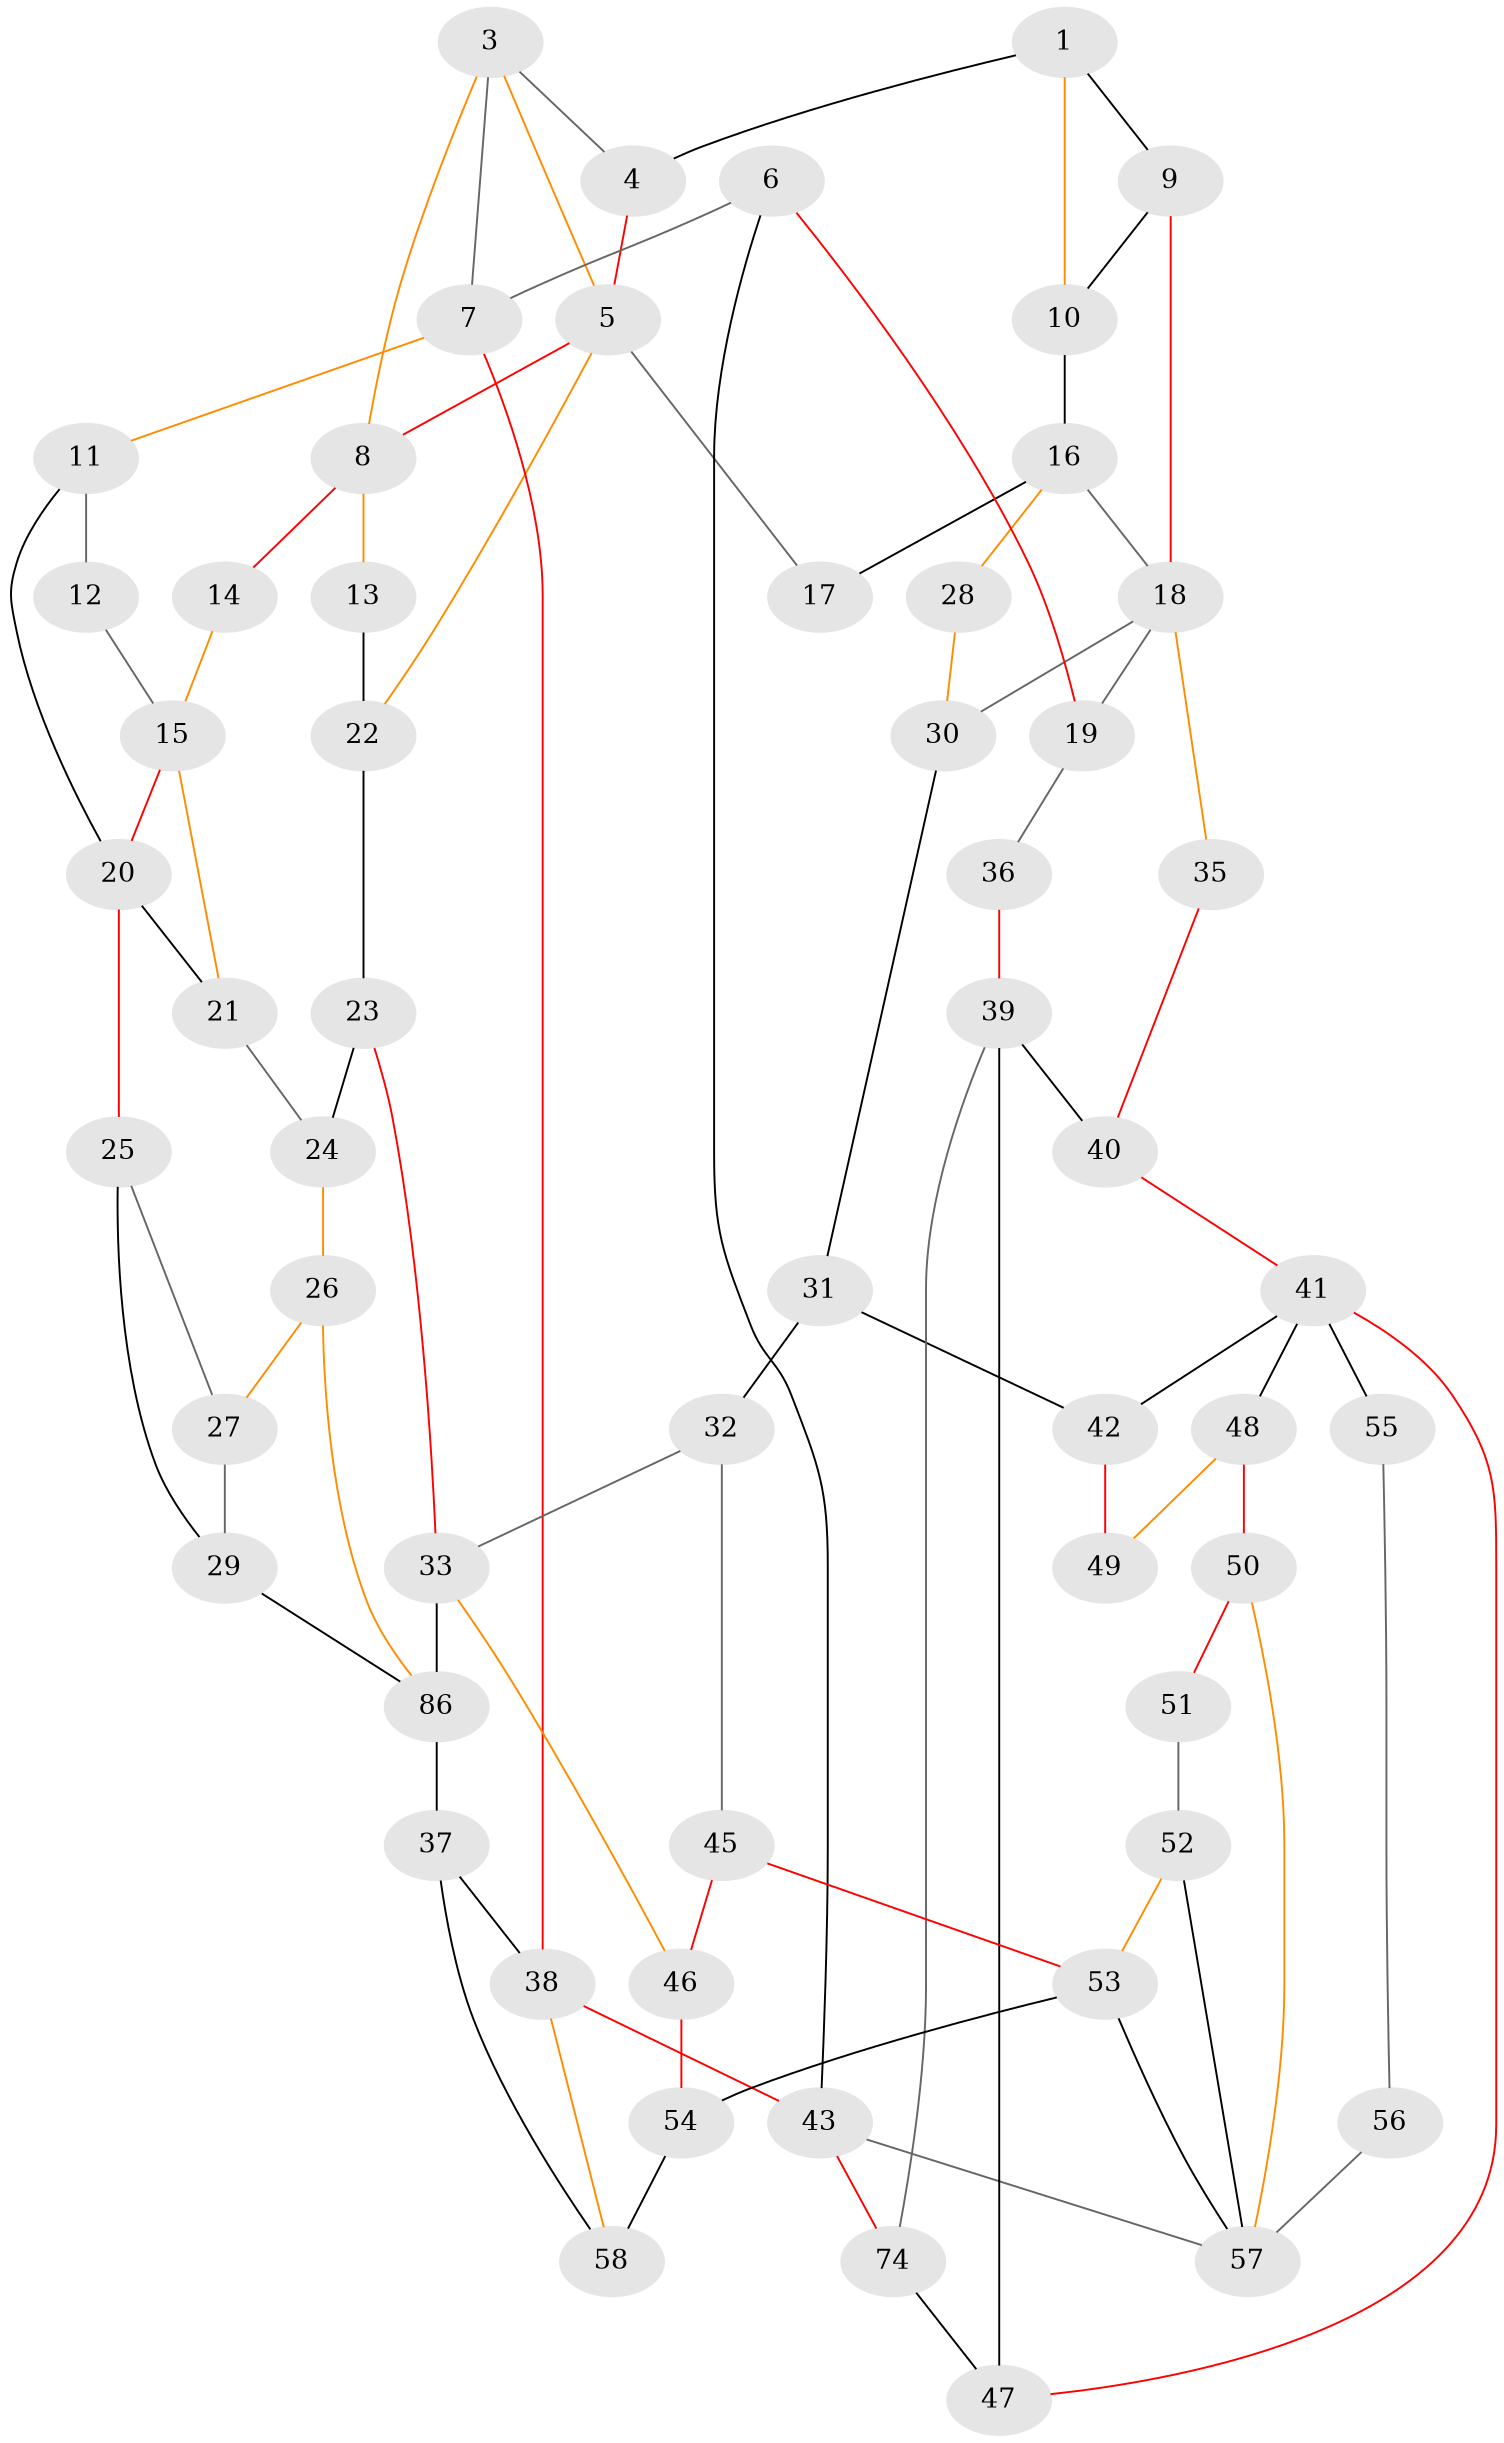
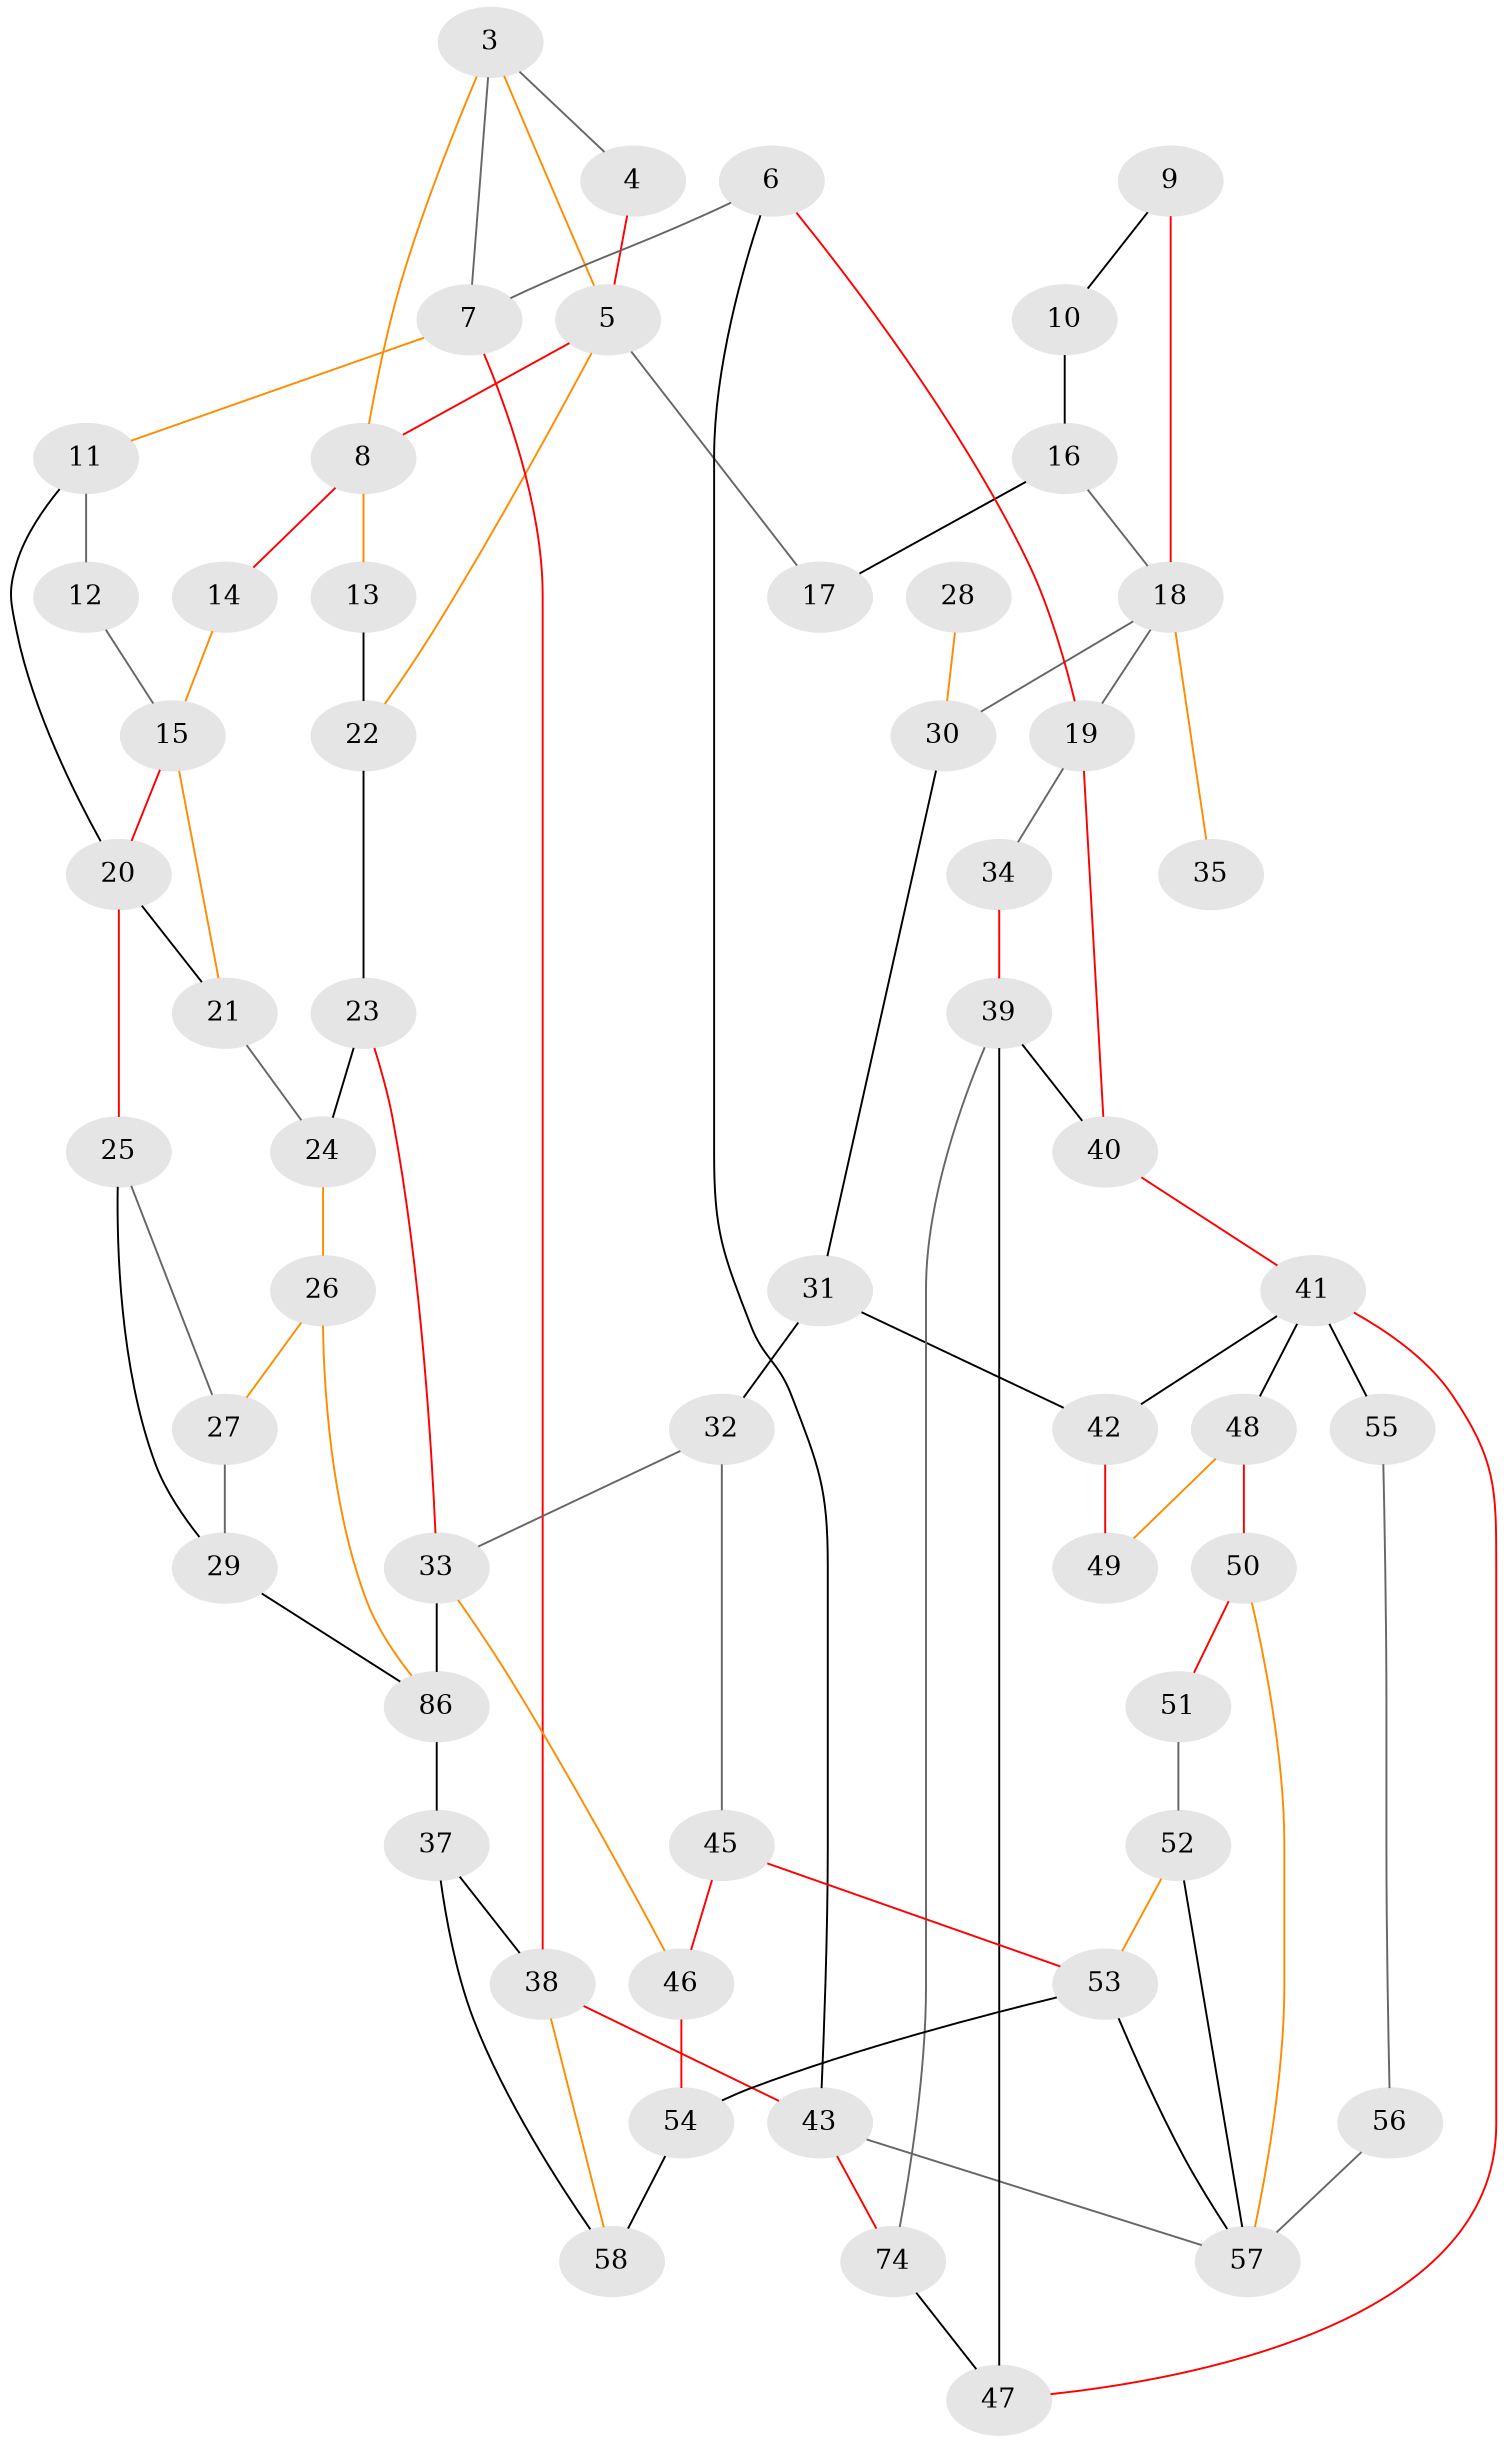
(1065, 42) -> none
(1019, 518) -> none
(999, 875) -> (999, 875)
(1158, 1013) -> (1094, 944)
